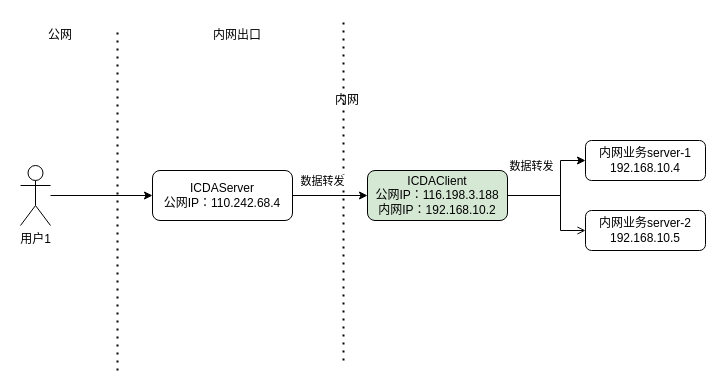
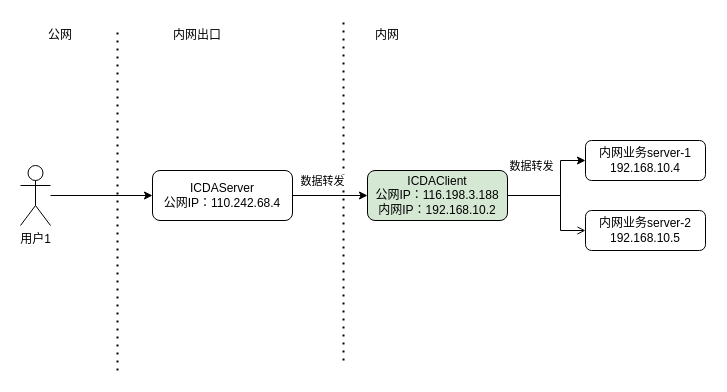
(238, 36) -> (198, 36)
(348, 101) -> (388, 36)
